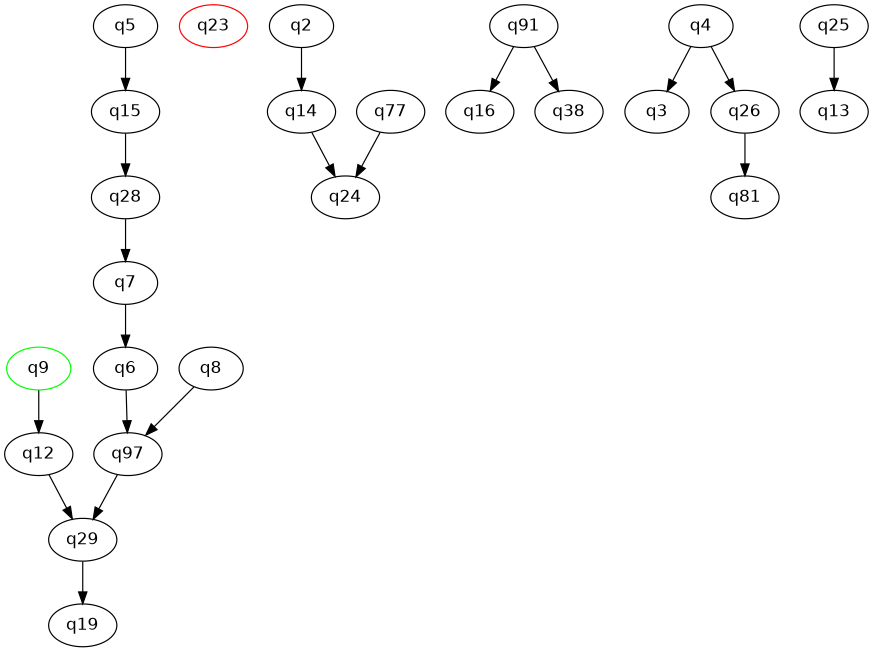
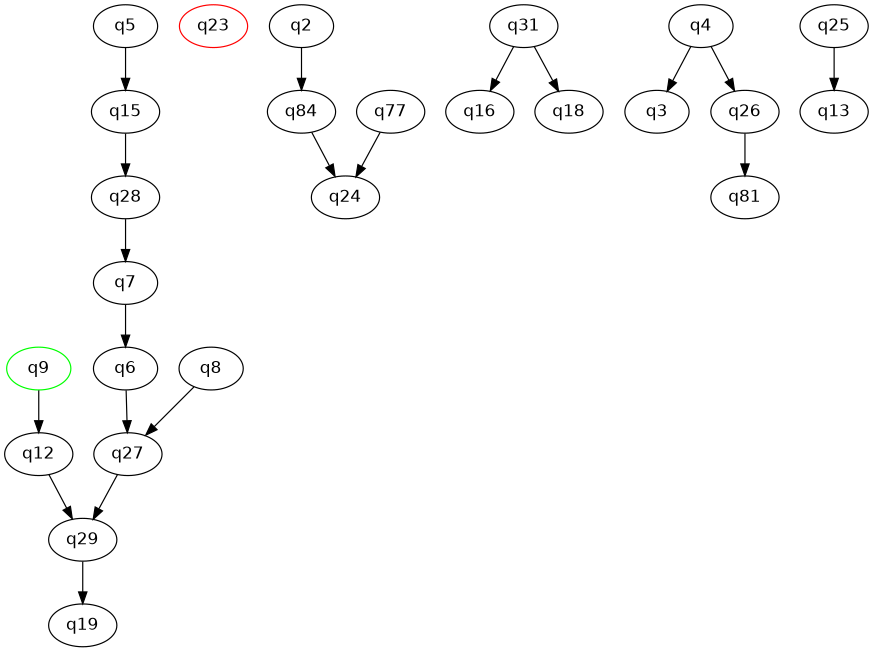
(524, 26) -> (524, 26)
(302, 112) -> (302, 112)
(569, 112) -> (569, 112)
(128, 454) -> (128, 454)
